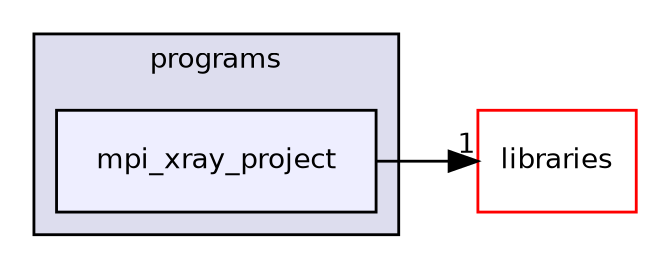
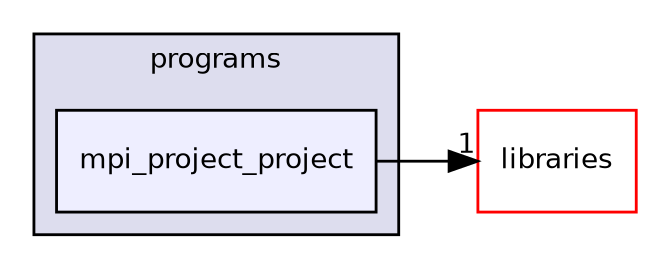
(216, 161) -> (216, 161)
